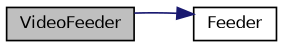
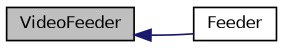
(156, 13) -> (173, 35)
